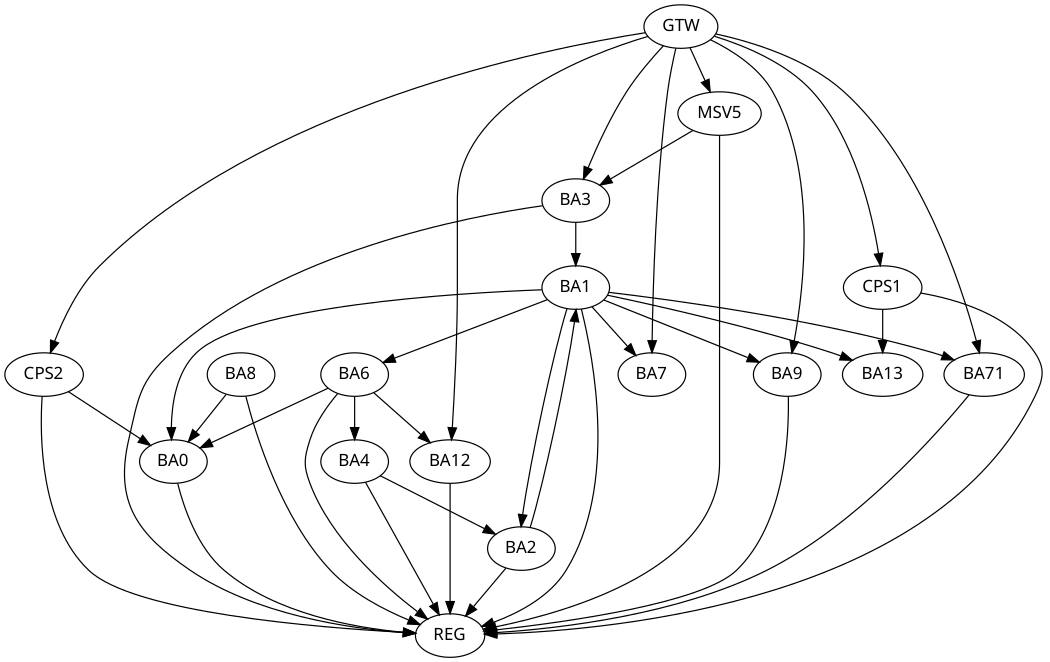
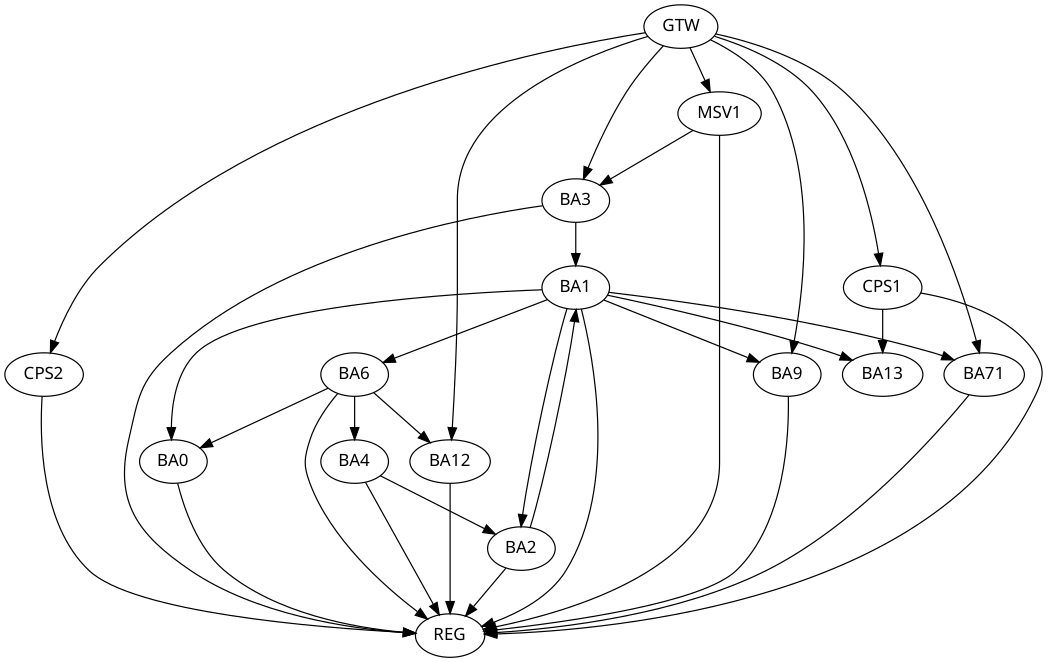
(720, 114) -> (720, 114)
(241, 375) -> none
(652, 375) -> none
(104, 415) -> none
